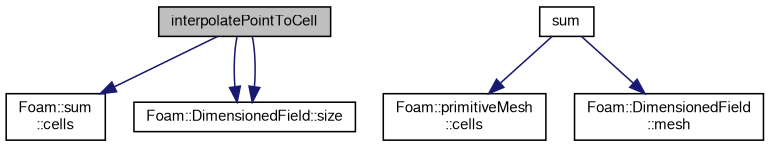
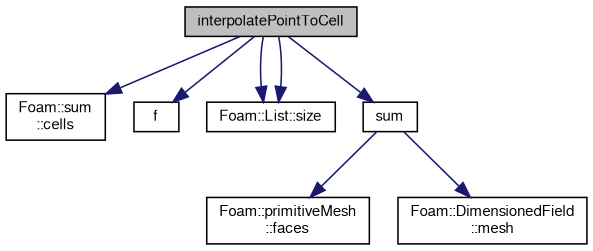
none -> (324, 65)
none -> (156, 117)
(245, 117) -> (271, 117)
(465, 117) -> (288, 221)
